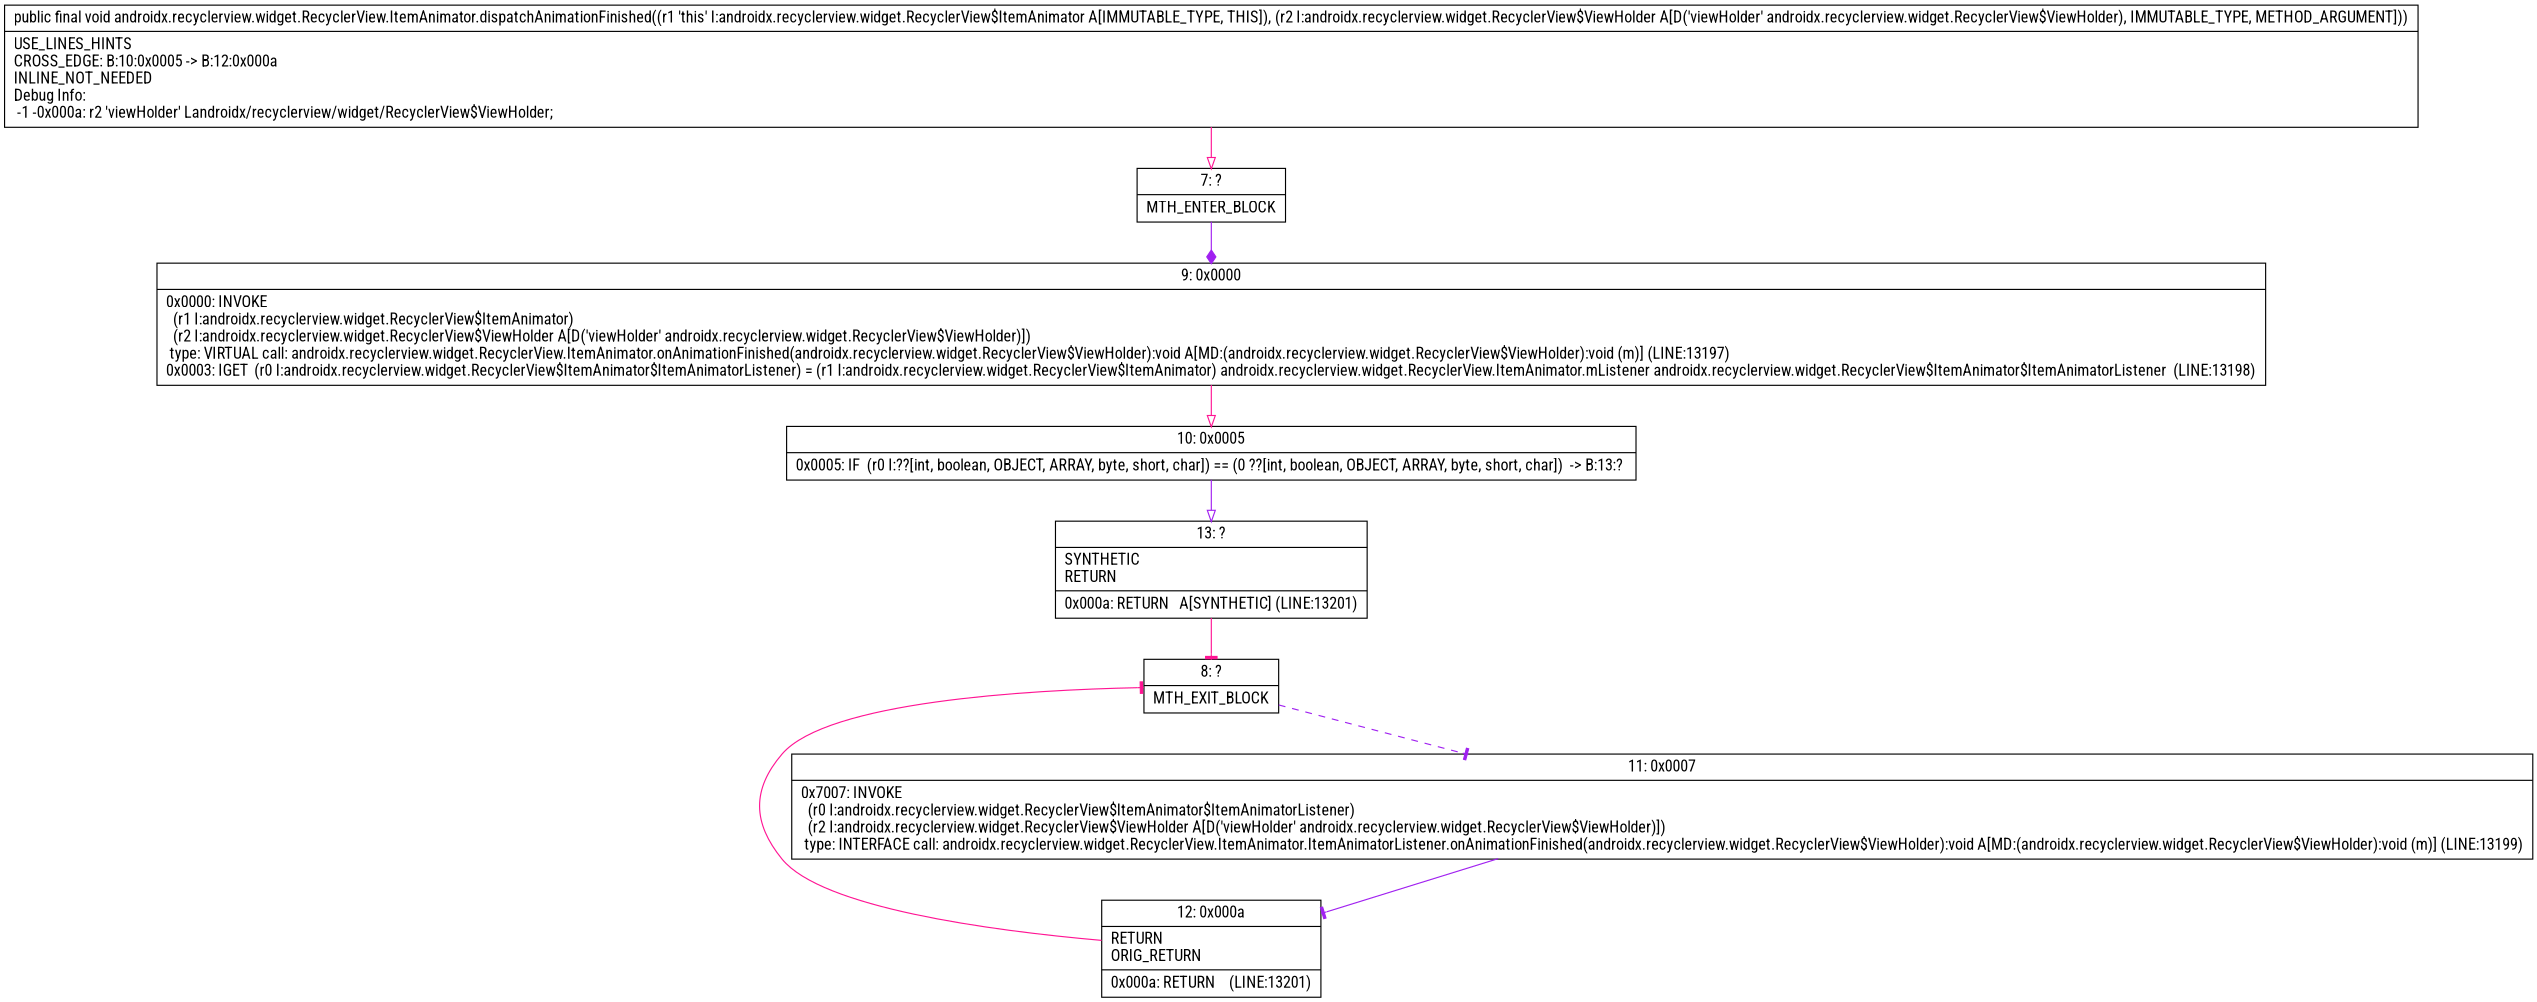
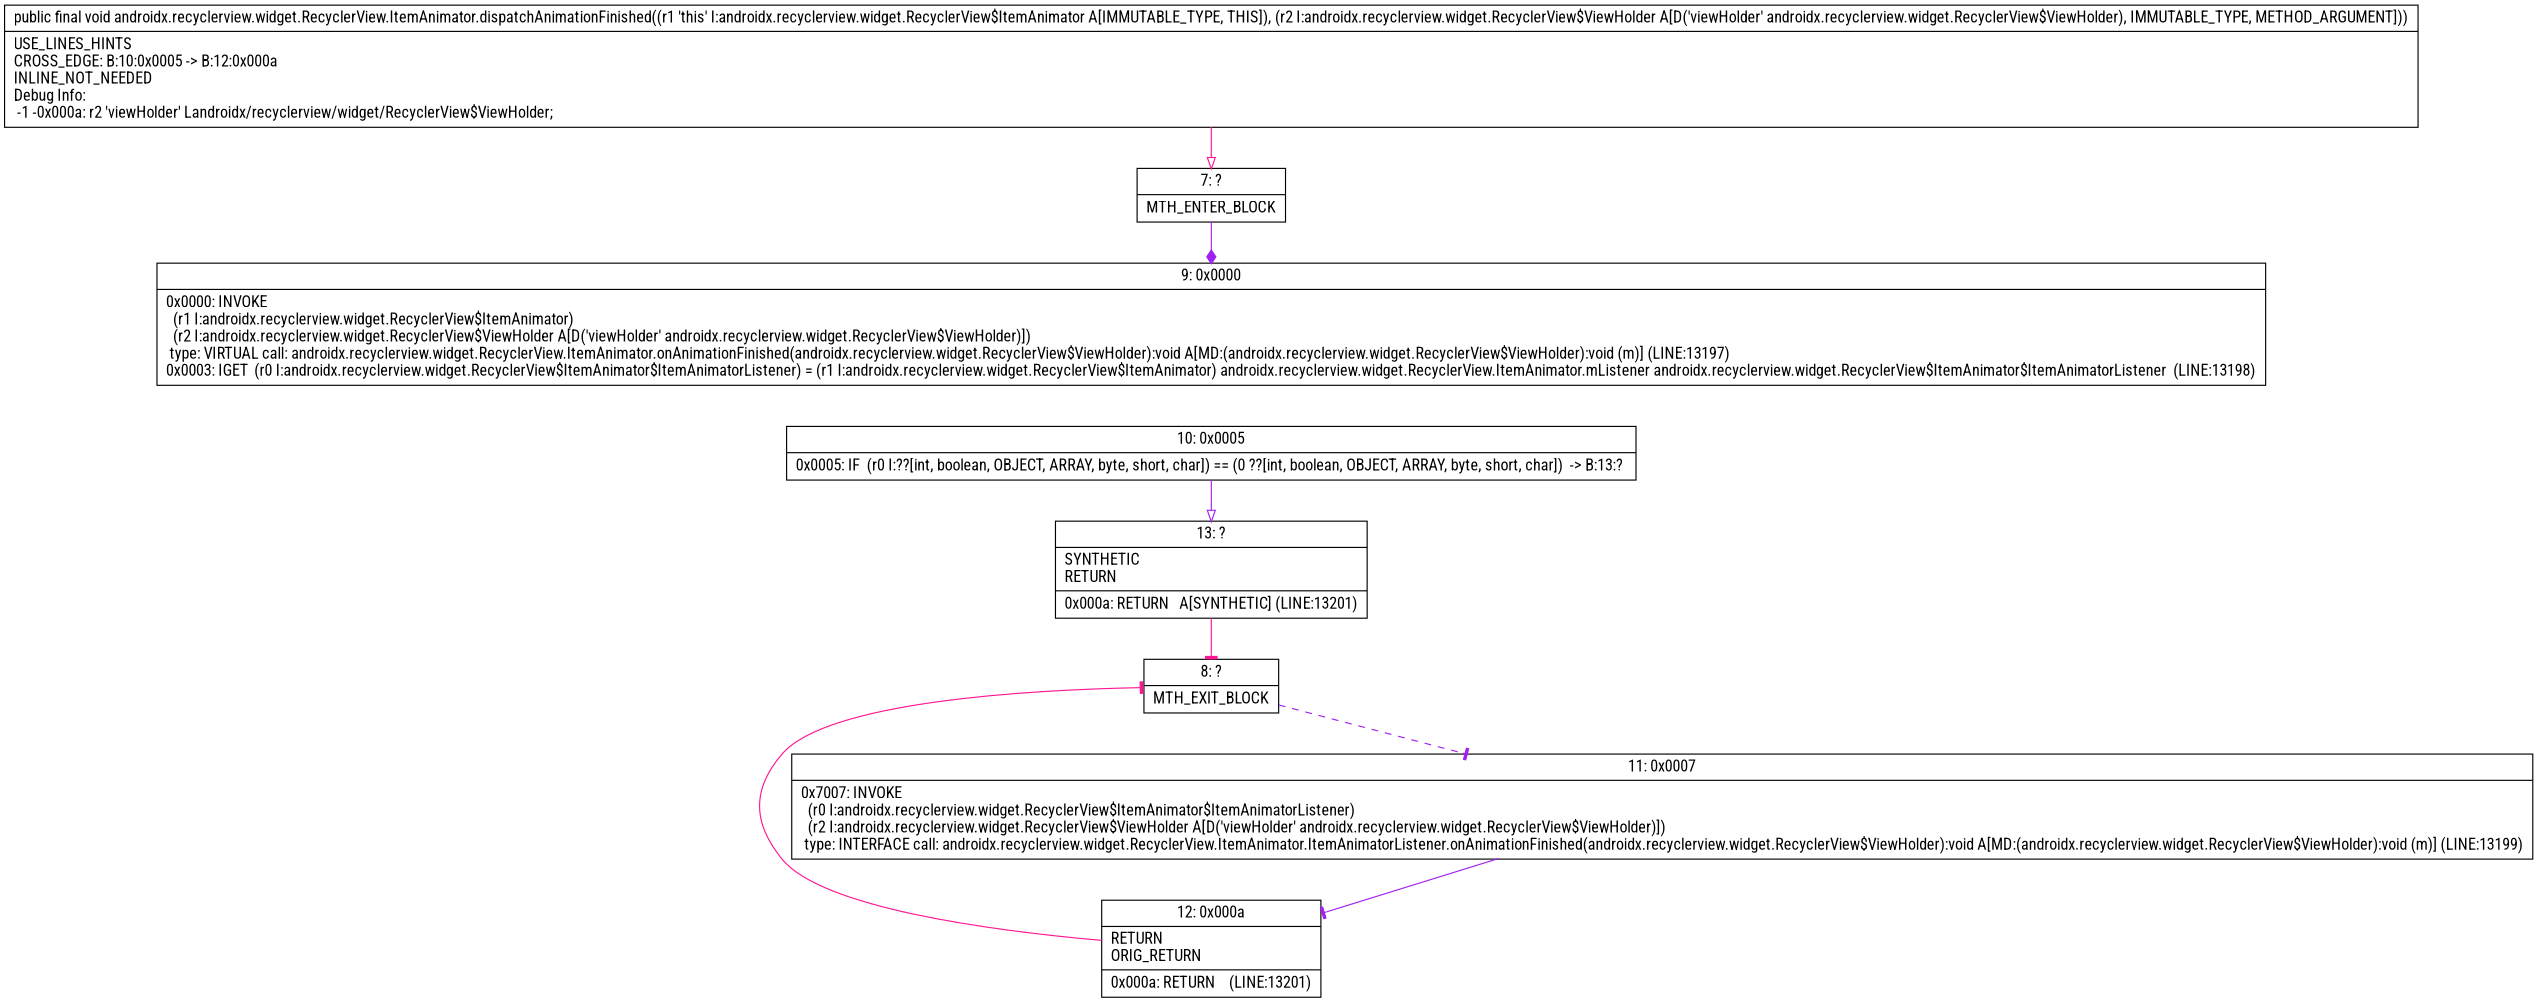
(1211, 400) -> none
